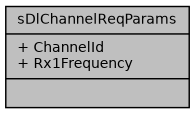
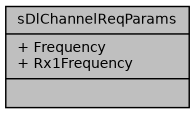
(61, 48) -> (62, 48)
